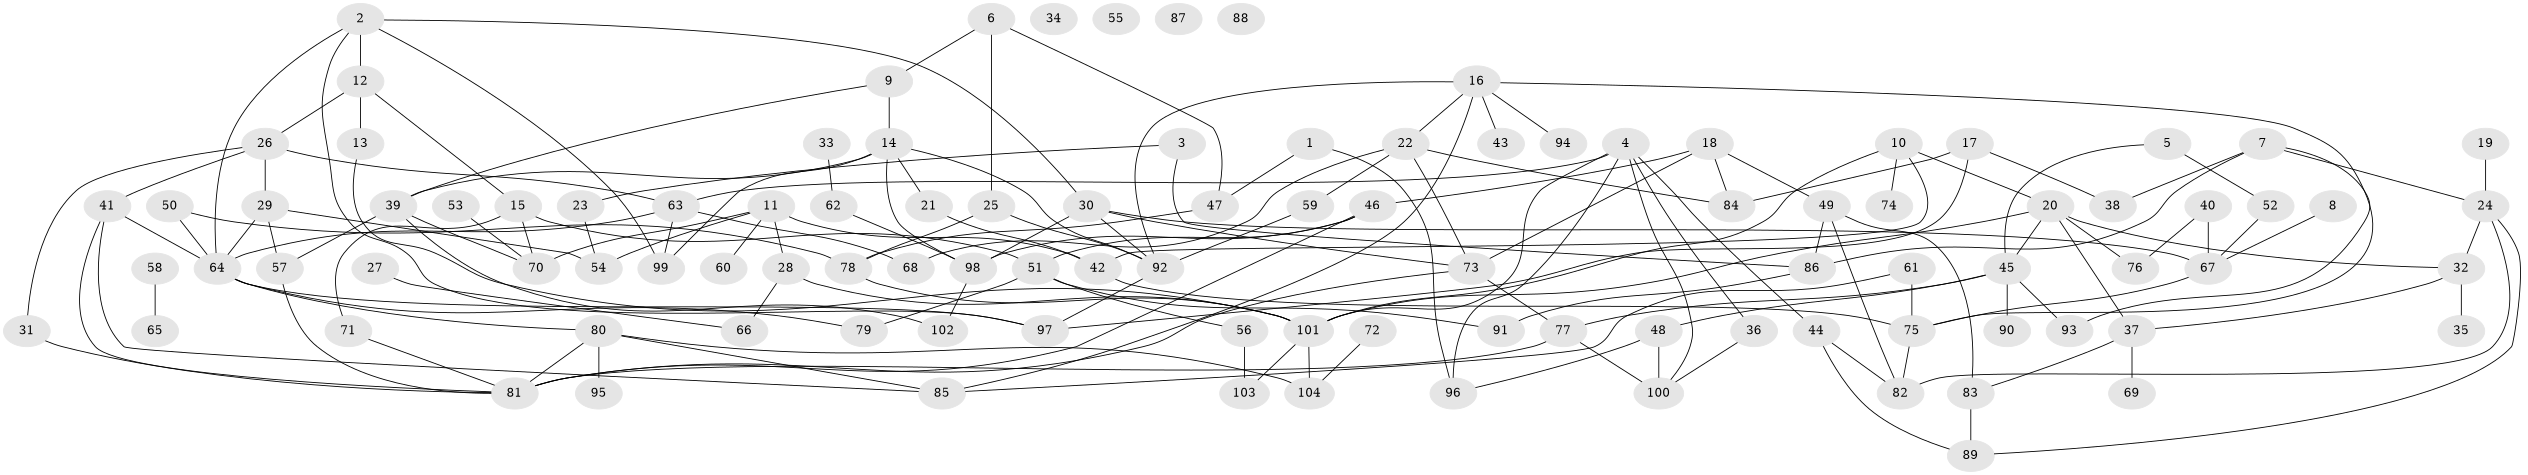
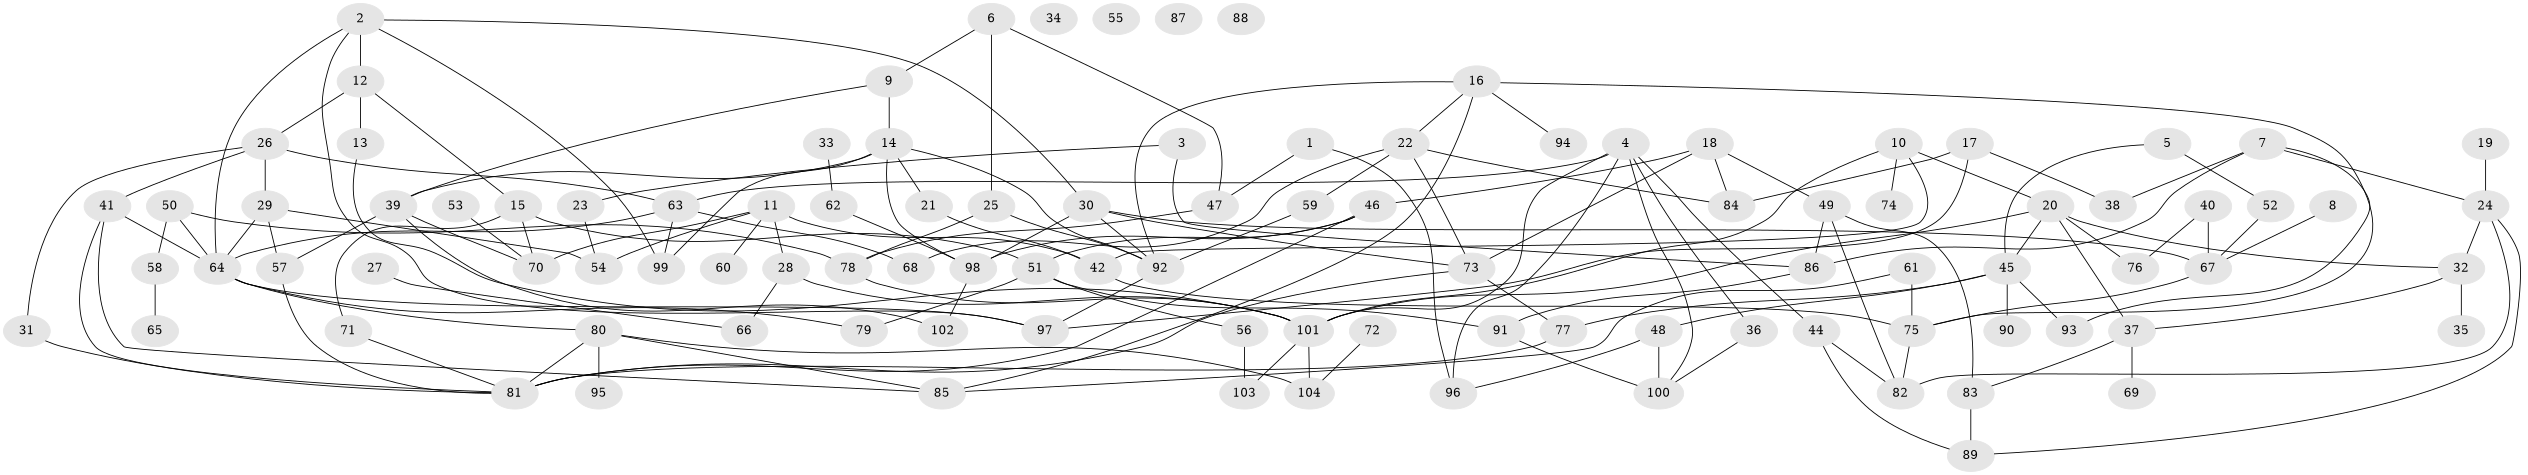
(1501, 144) -> none
none -> (164, 232)
(1611, 362) -> (1581, 366)
